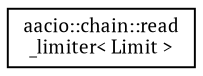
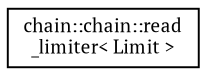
(101, 38) -> (103, 38)
